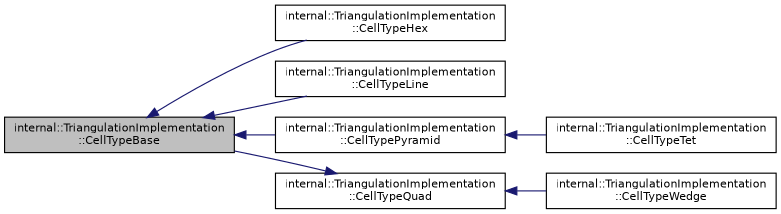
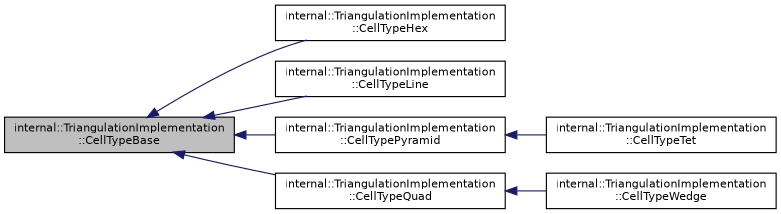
(280, 161) -> (230, 165)
